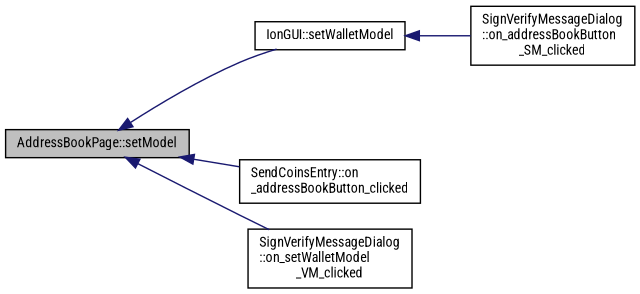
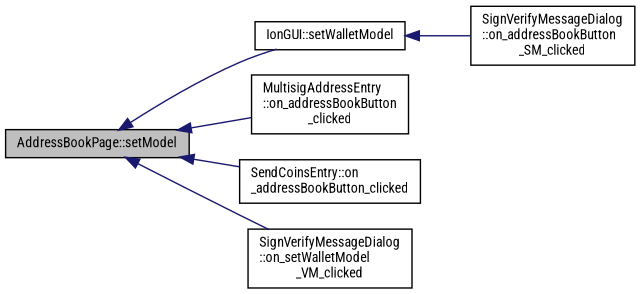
none -> (330, 104)
